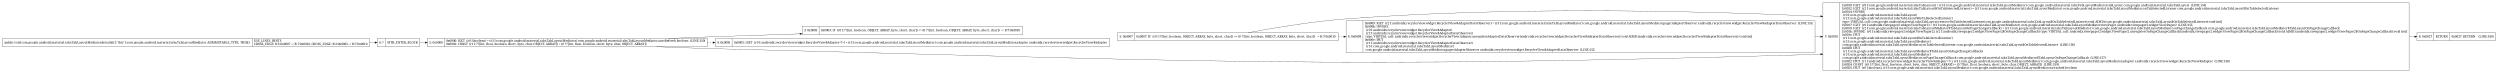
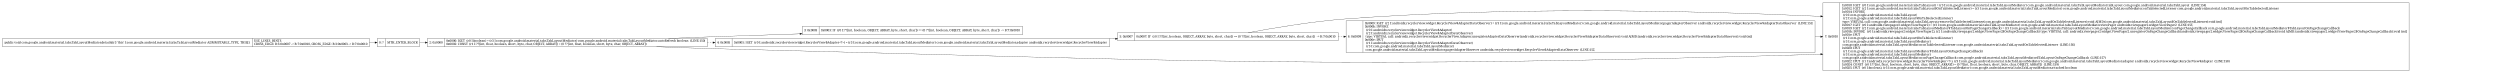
(2456, 37) -> none
none -> (1113, 39)
